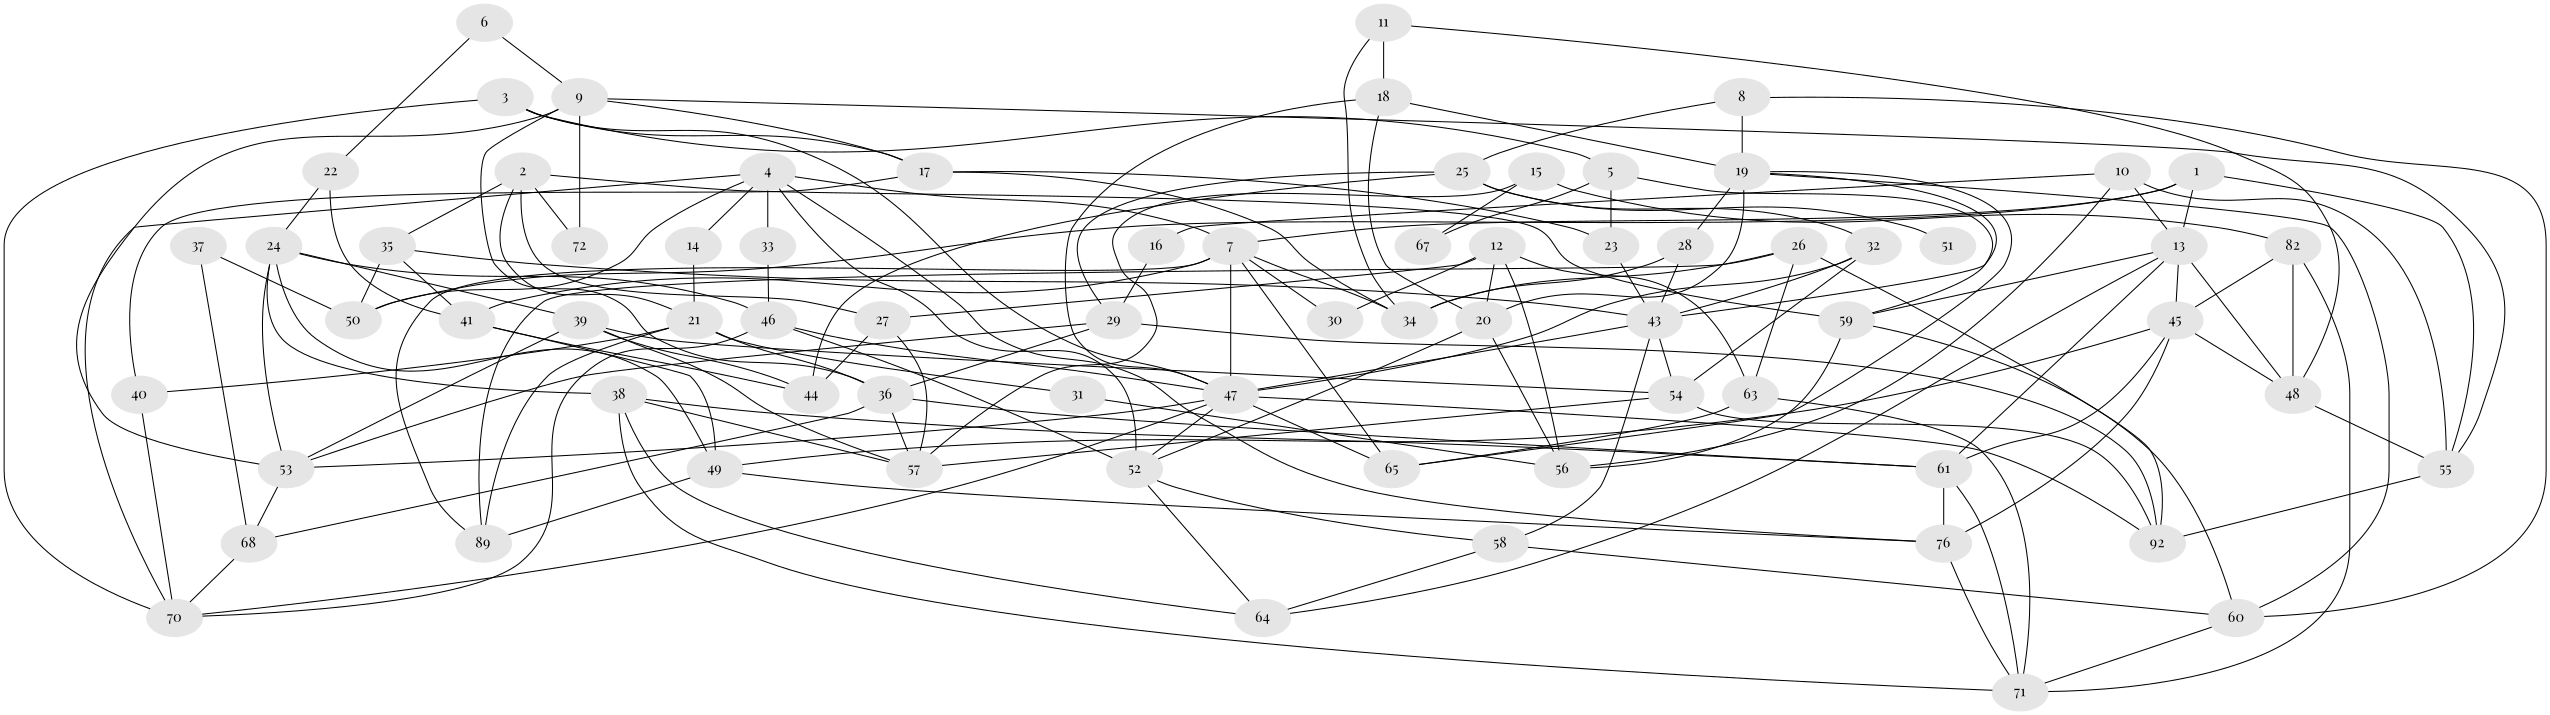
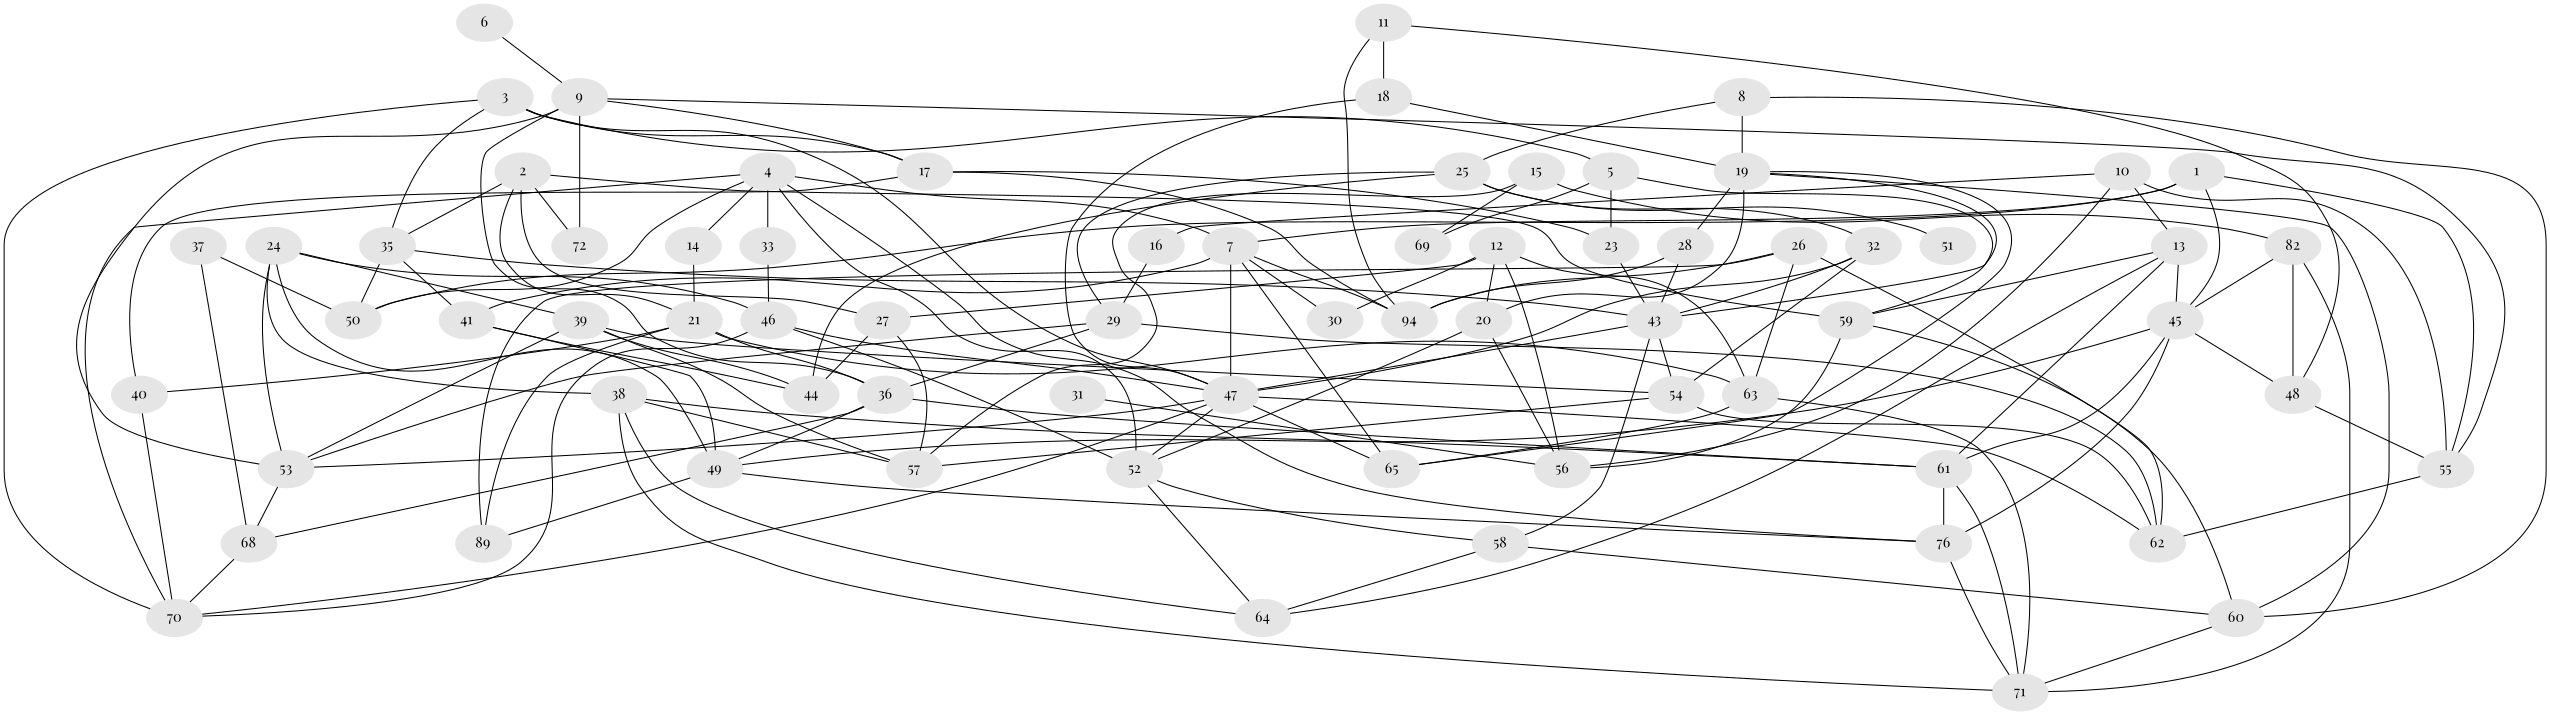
none -> (426, 159)
(331, 172) -> none
(2187, 213) -> (2219, 250)
(1374, 235) -> none
(1423, 246) -> (1423, 246)
(873, 269) -> none
(1409, 320) -> (1409, 320)
(2236, 320) -> none
(882, 368) -> (1222, 358)
(903, 440) -> (802, 433)
(2158, 544) -> (2158, 544)
